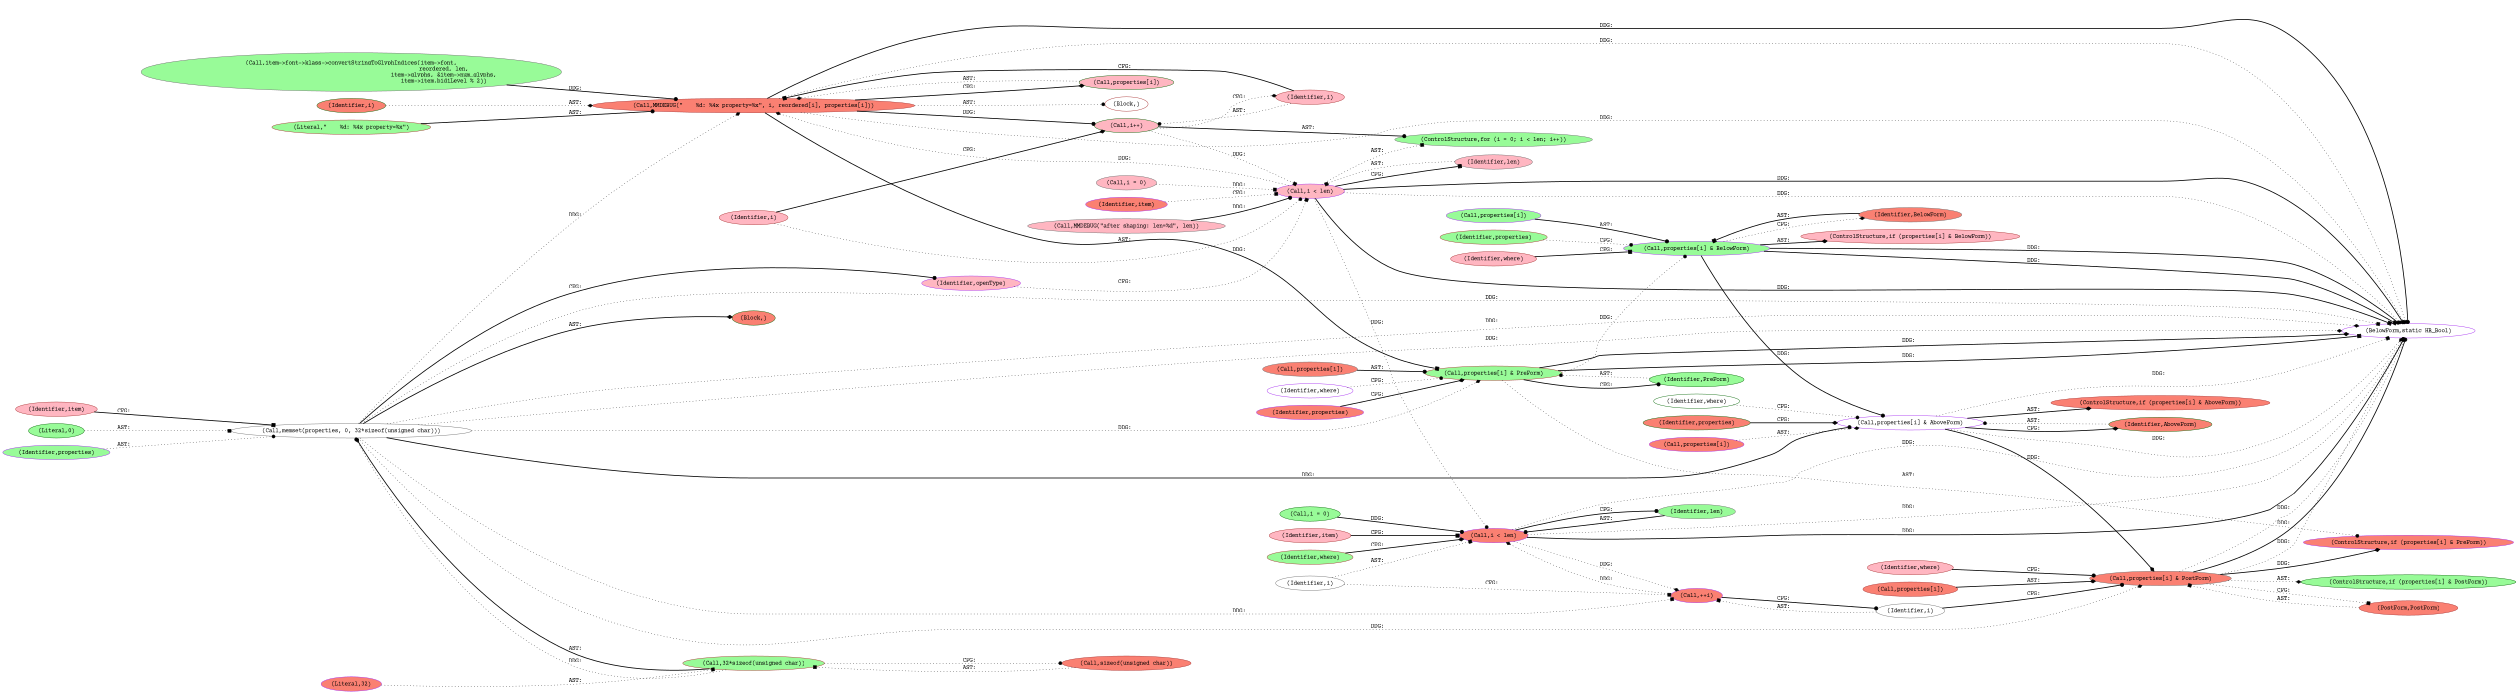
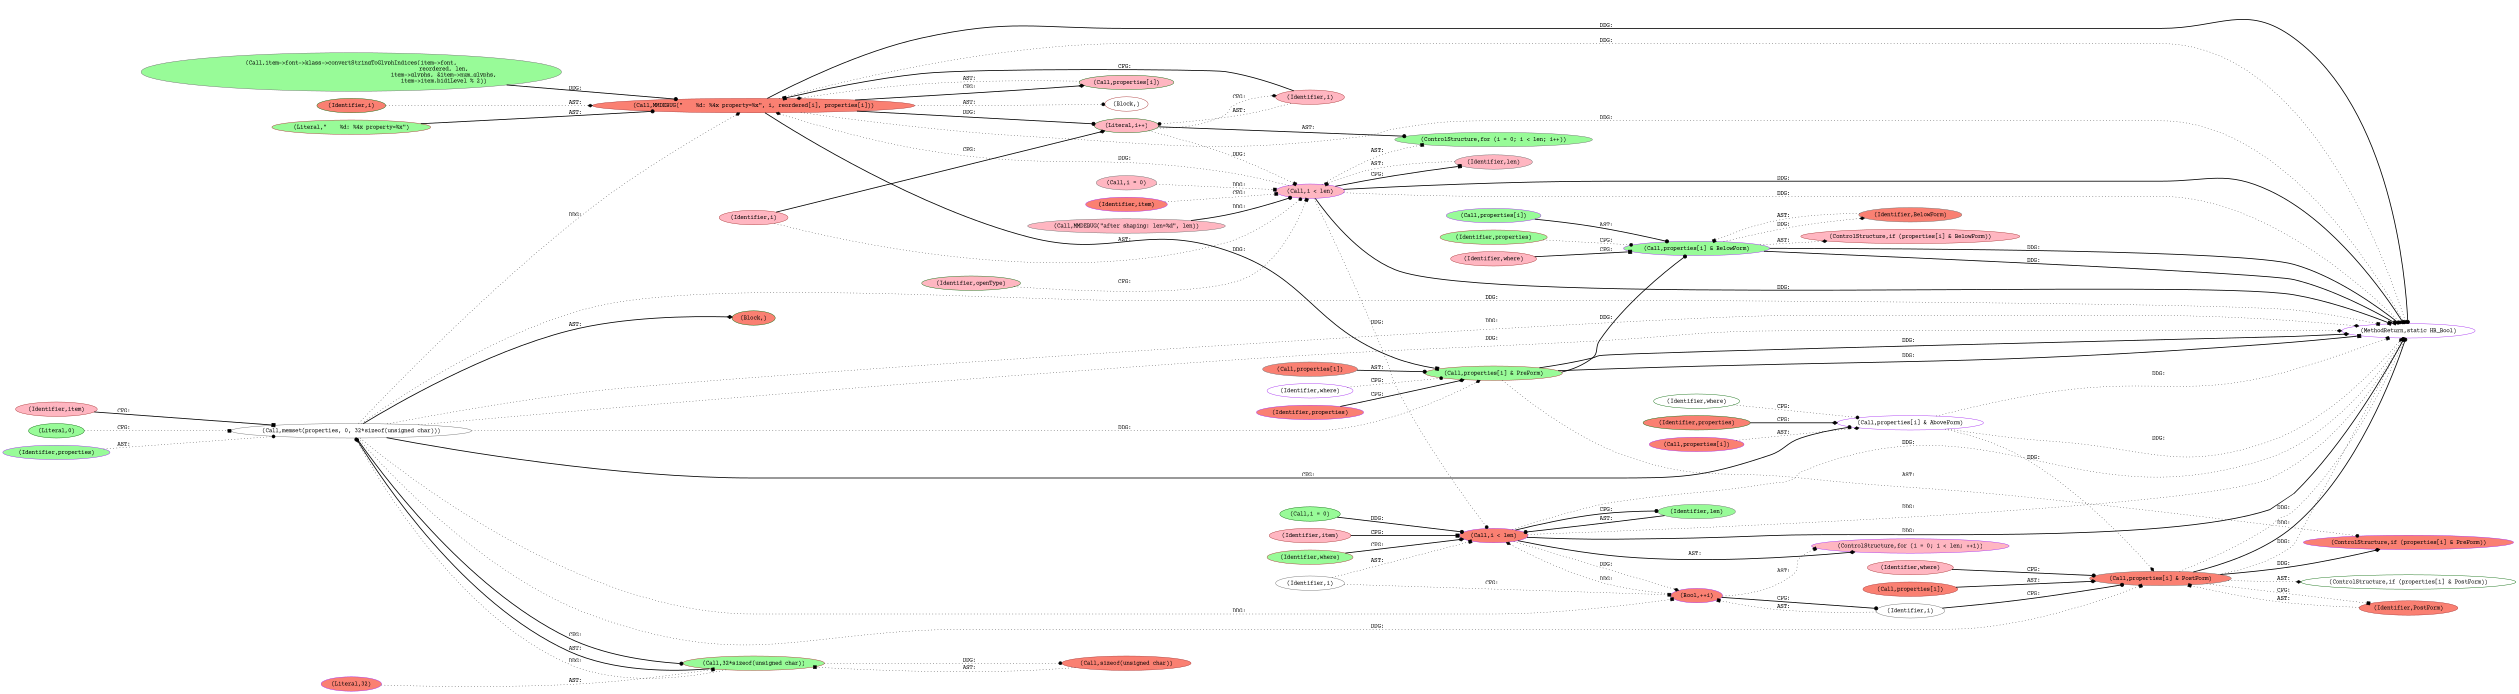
(1126, 126) -> (1126, 126)
(1787, 219) -> (1787, 219)
(1785, 224) -> (1785, 224)
(1791, 243) -> (1791, 243)
(627, 280) -> (494, 589)
(971, 283) -> (971, 283)
(1620, 315) -> (1620, 315)
(2408, 331) -> (2408, 331)
(1775, 354) -> none
(1697, 380) -> none
(2160, 403) -> none
(2160, 424) -> none
(126, 428) -> (126, 428)
(1310, 475) -> (1310, 475)
(2059, 481) -> (2059, 481)
none -> (1910, 546)
(2408, 582) -> (2408, 582)
(1697, 596) -> (1697, 596)
(2408, 608) -> (2408, 608)
(1217, 629) -> (1217, 629)
(971, 660) -> (971, 660)
